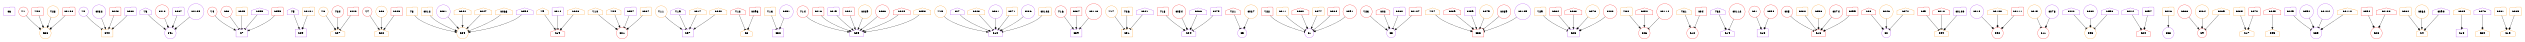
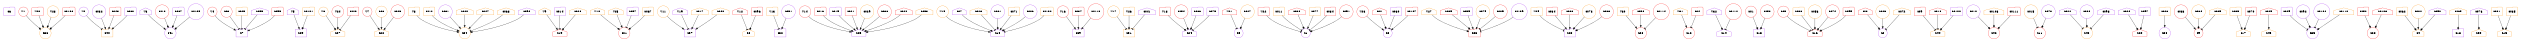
(397, 12) -> (398, 12)
(1198, 12) -> (1197, 12)
